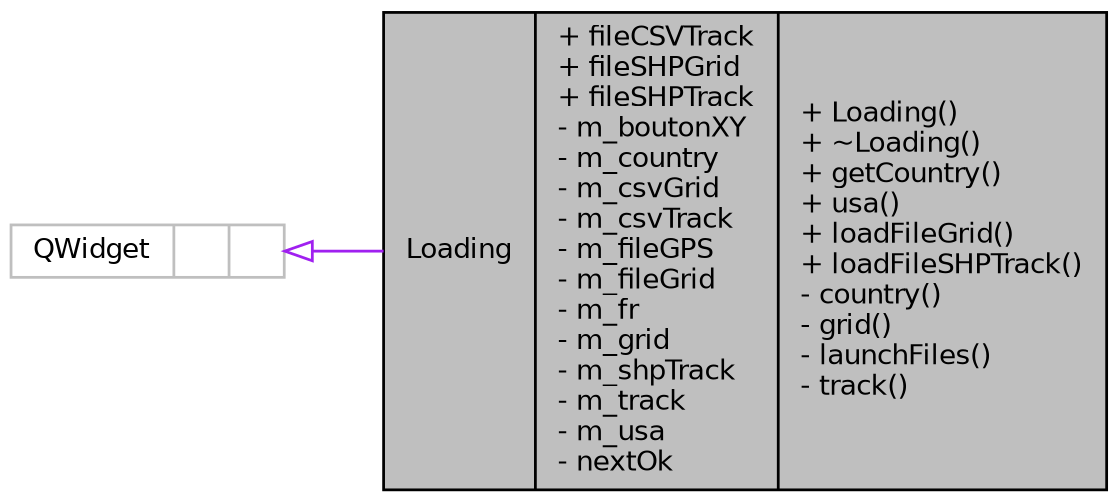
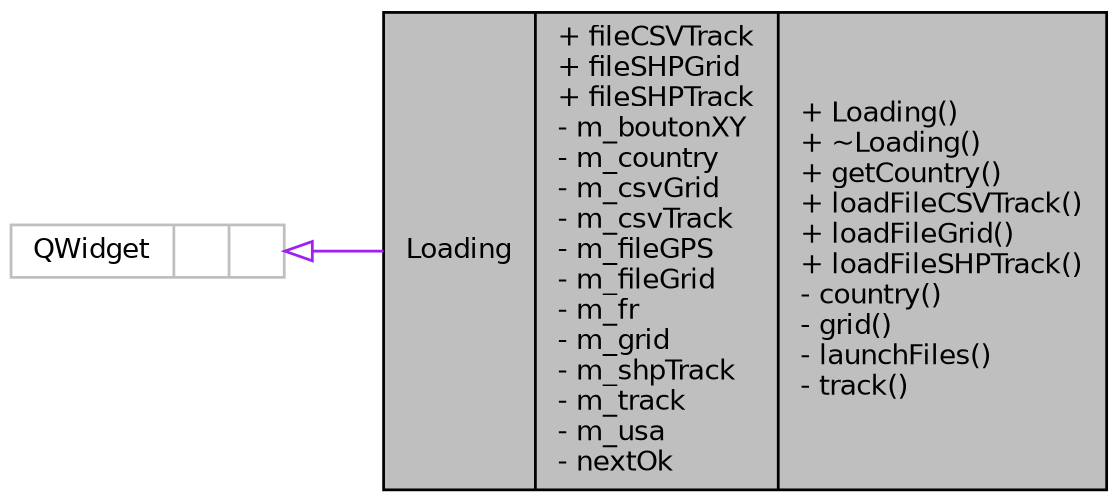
(851, 204) -> (942, 204)
